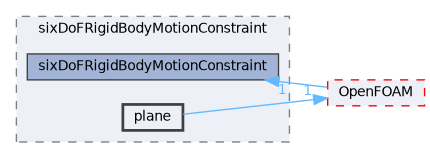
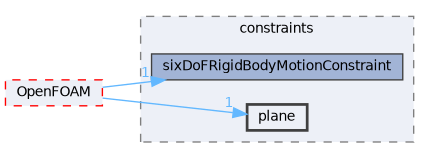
(153, 29) -> (277, 29)
(248, 107) -> (168, 105)
